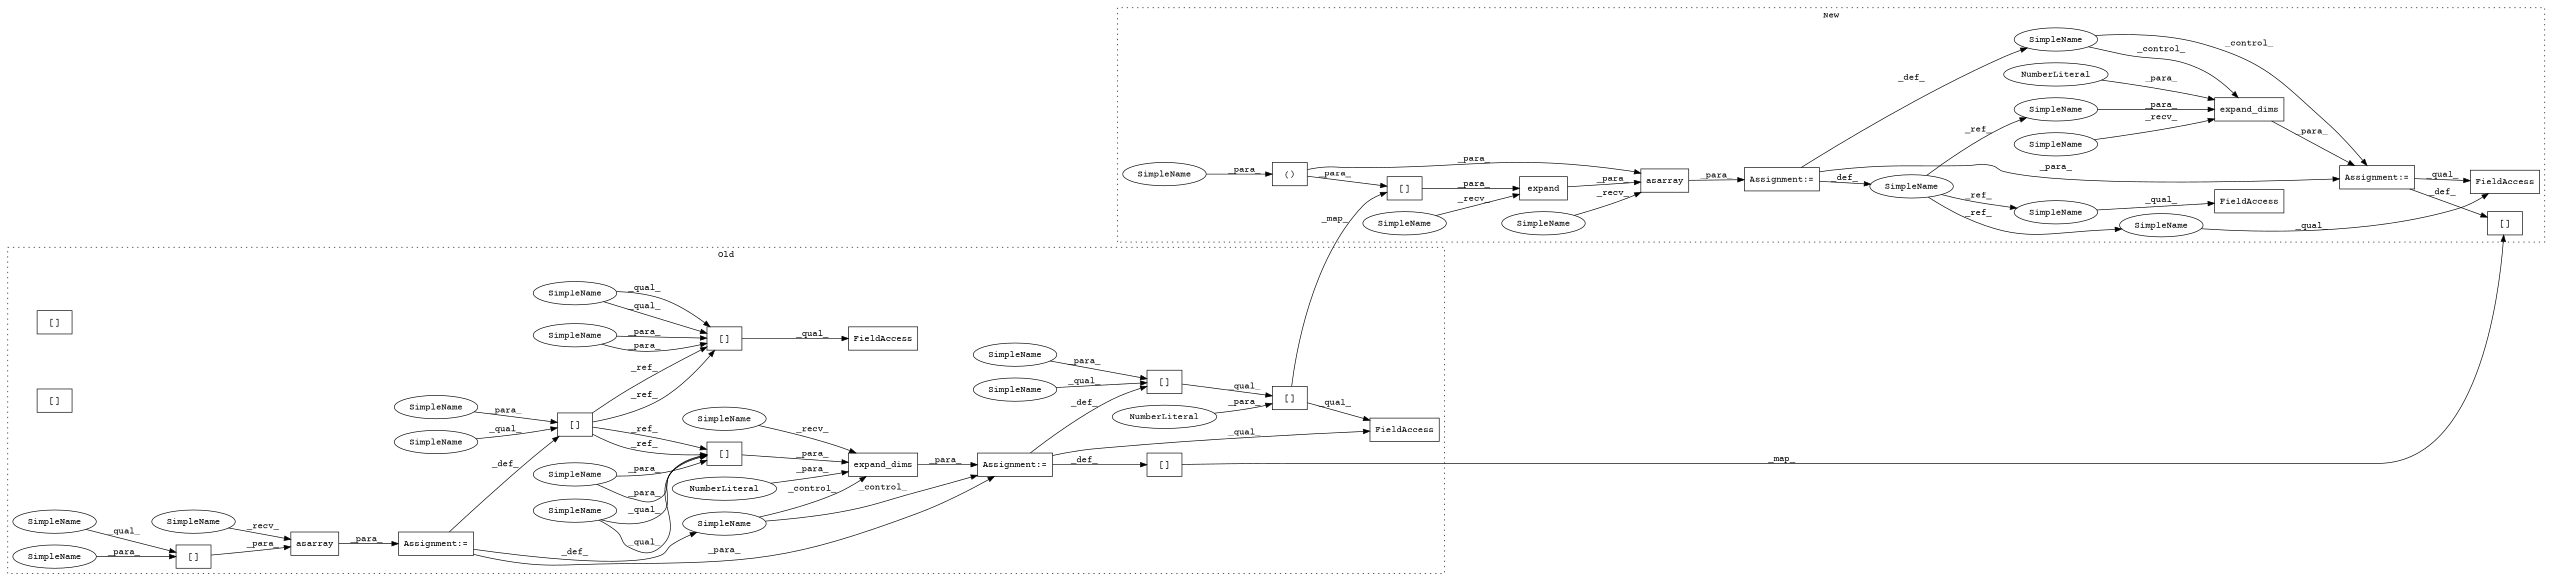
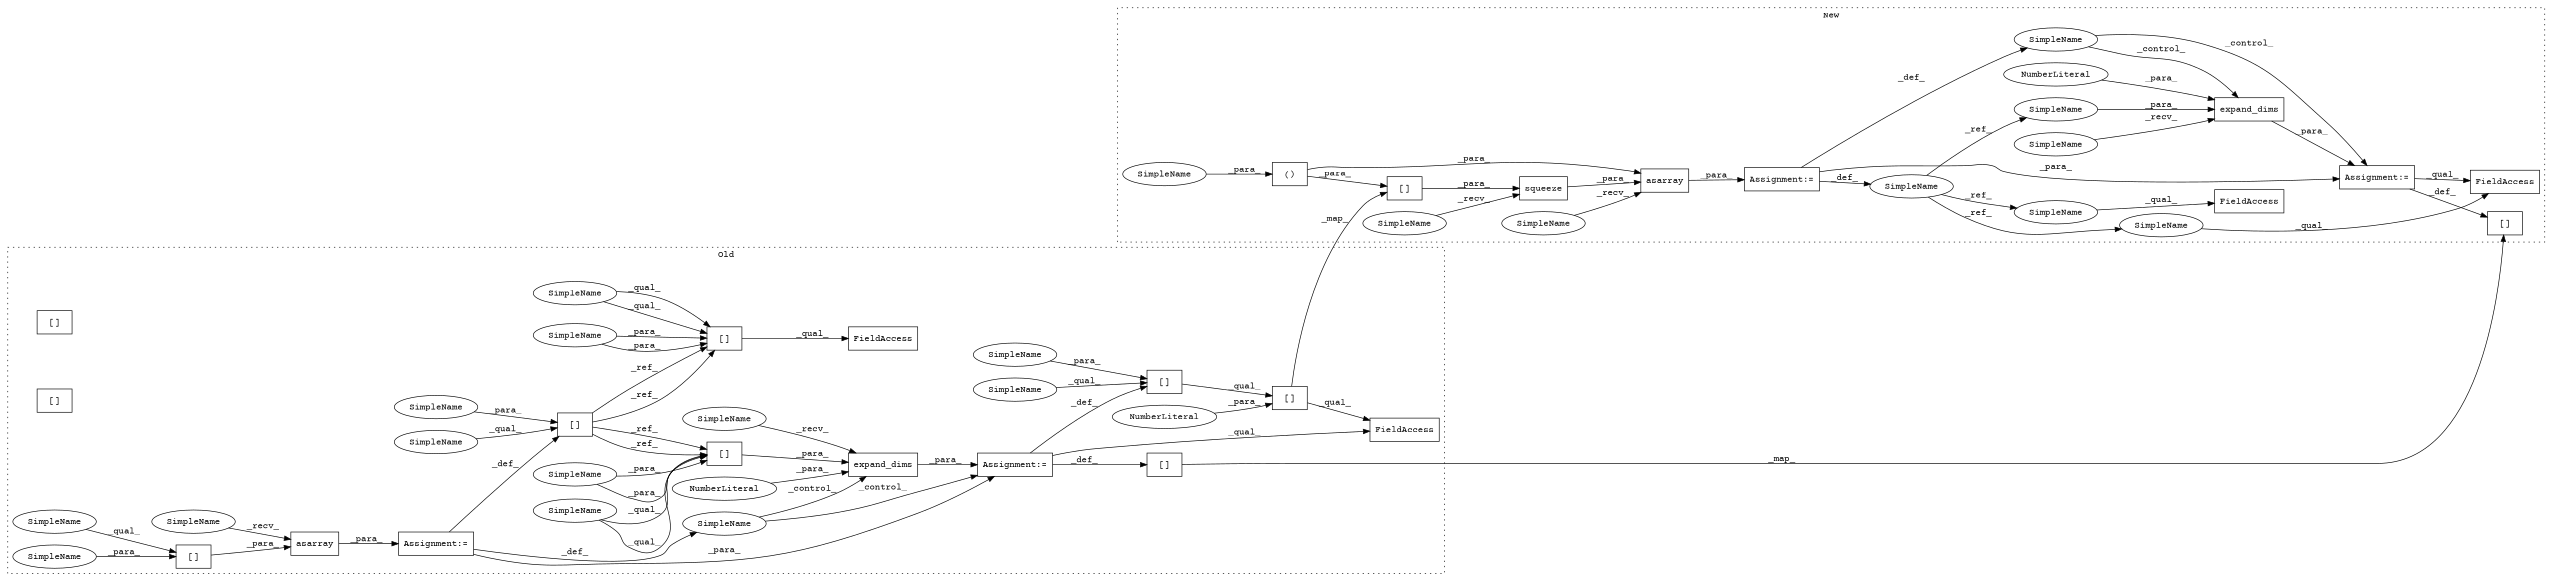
(1543, 188) -> (1543, 188)
